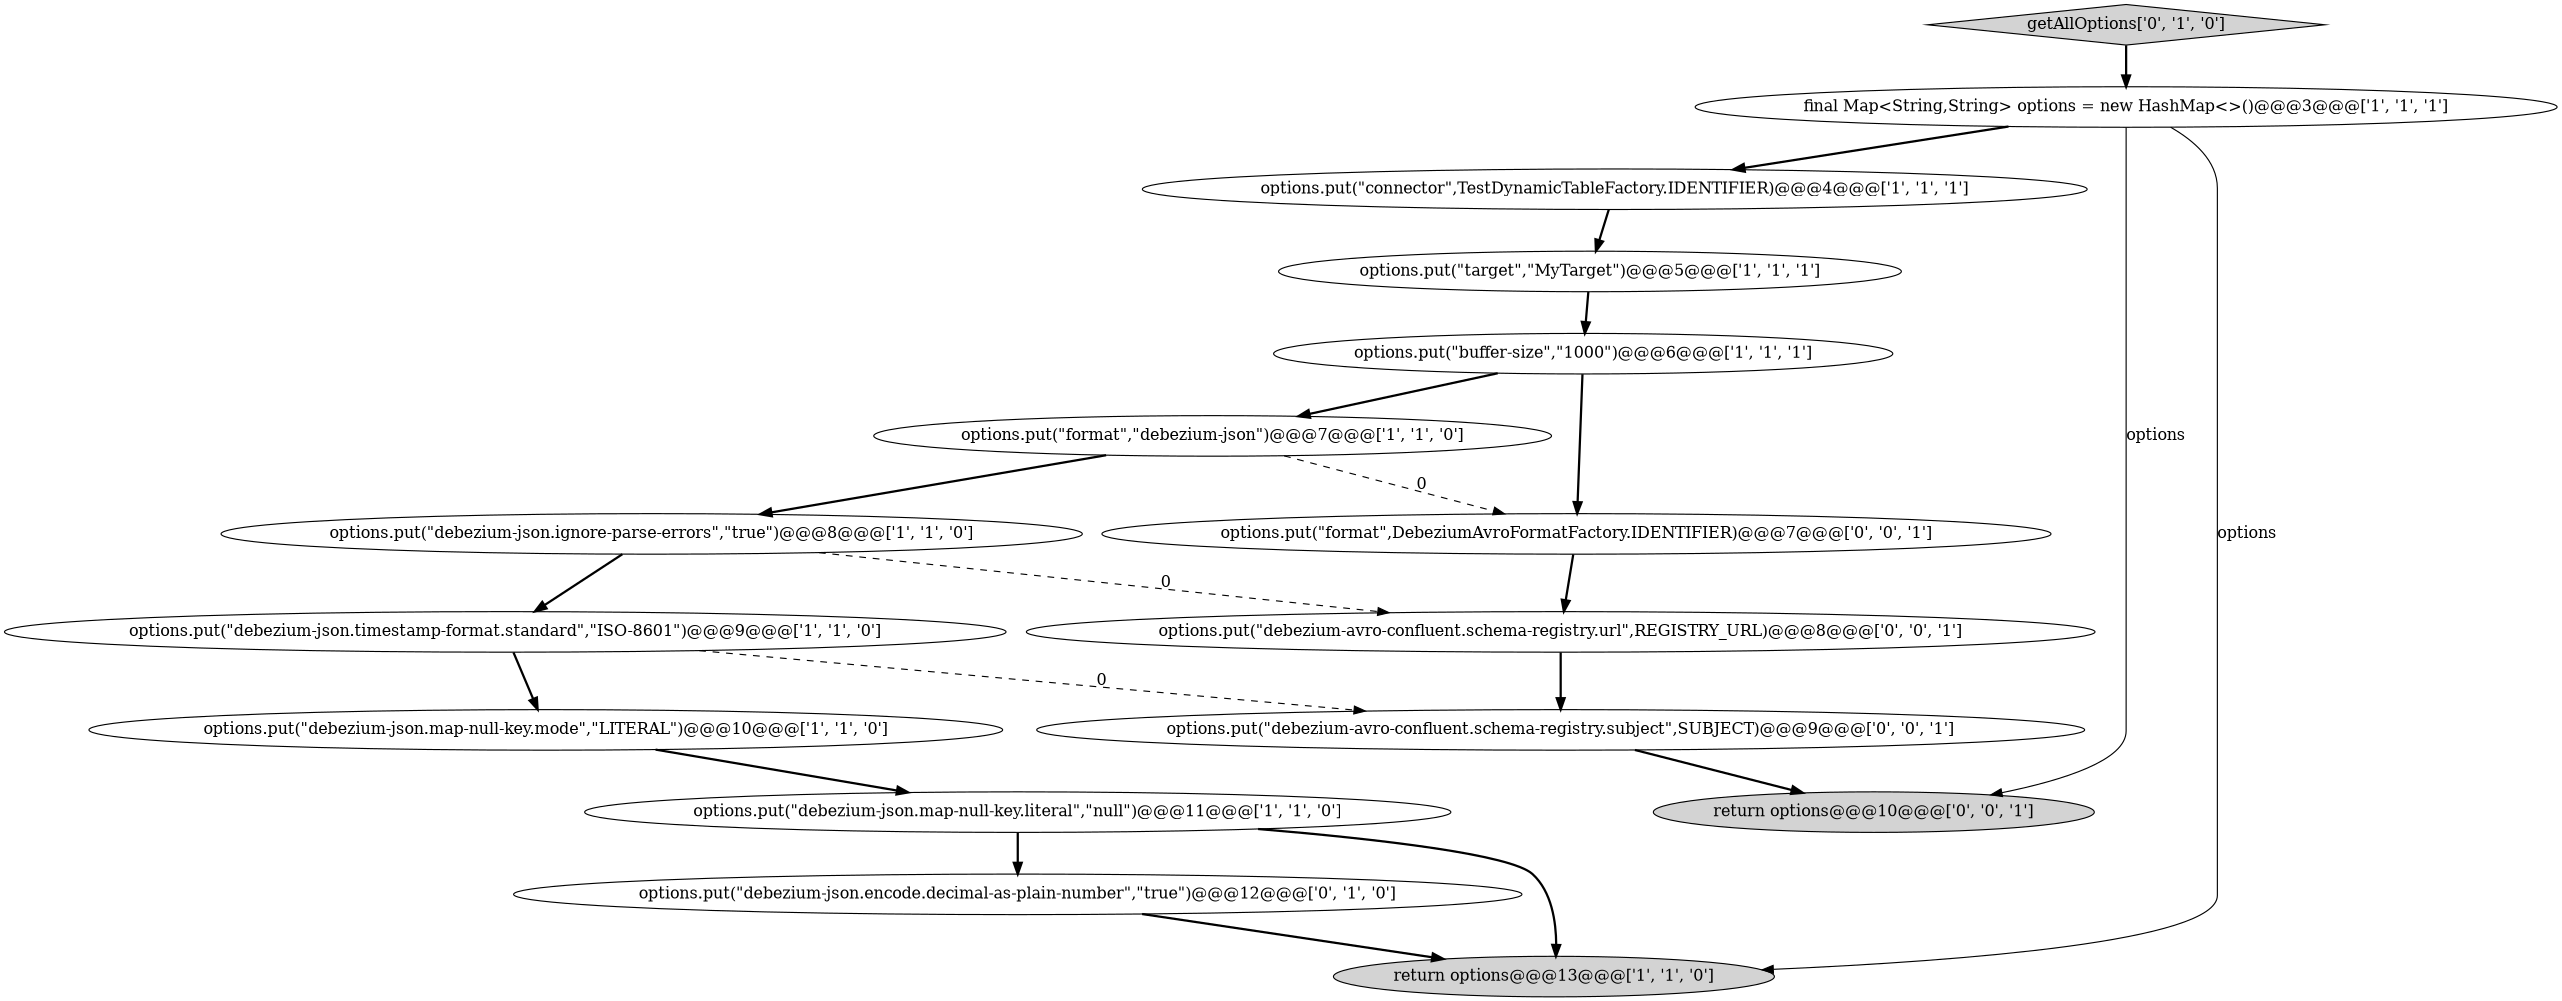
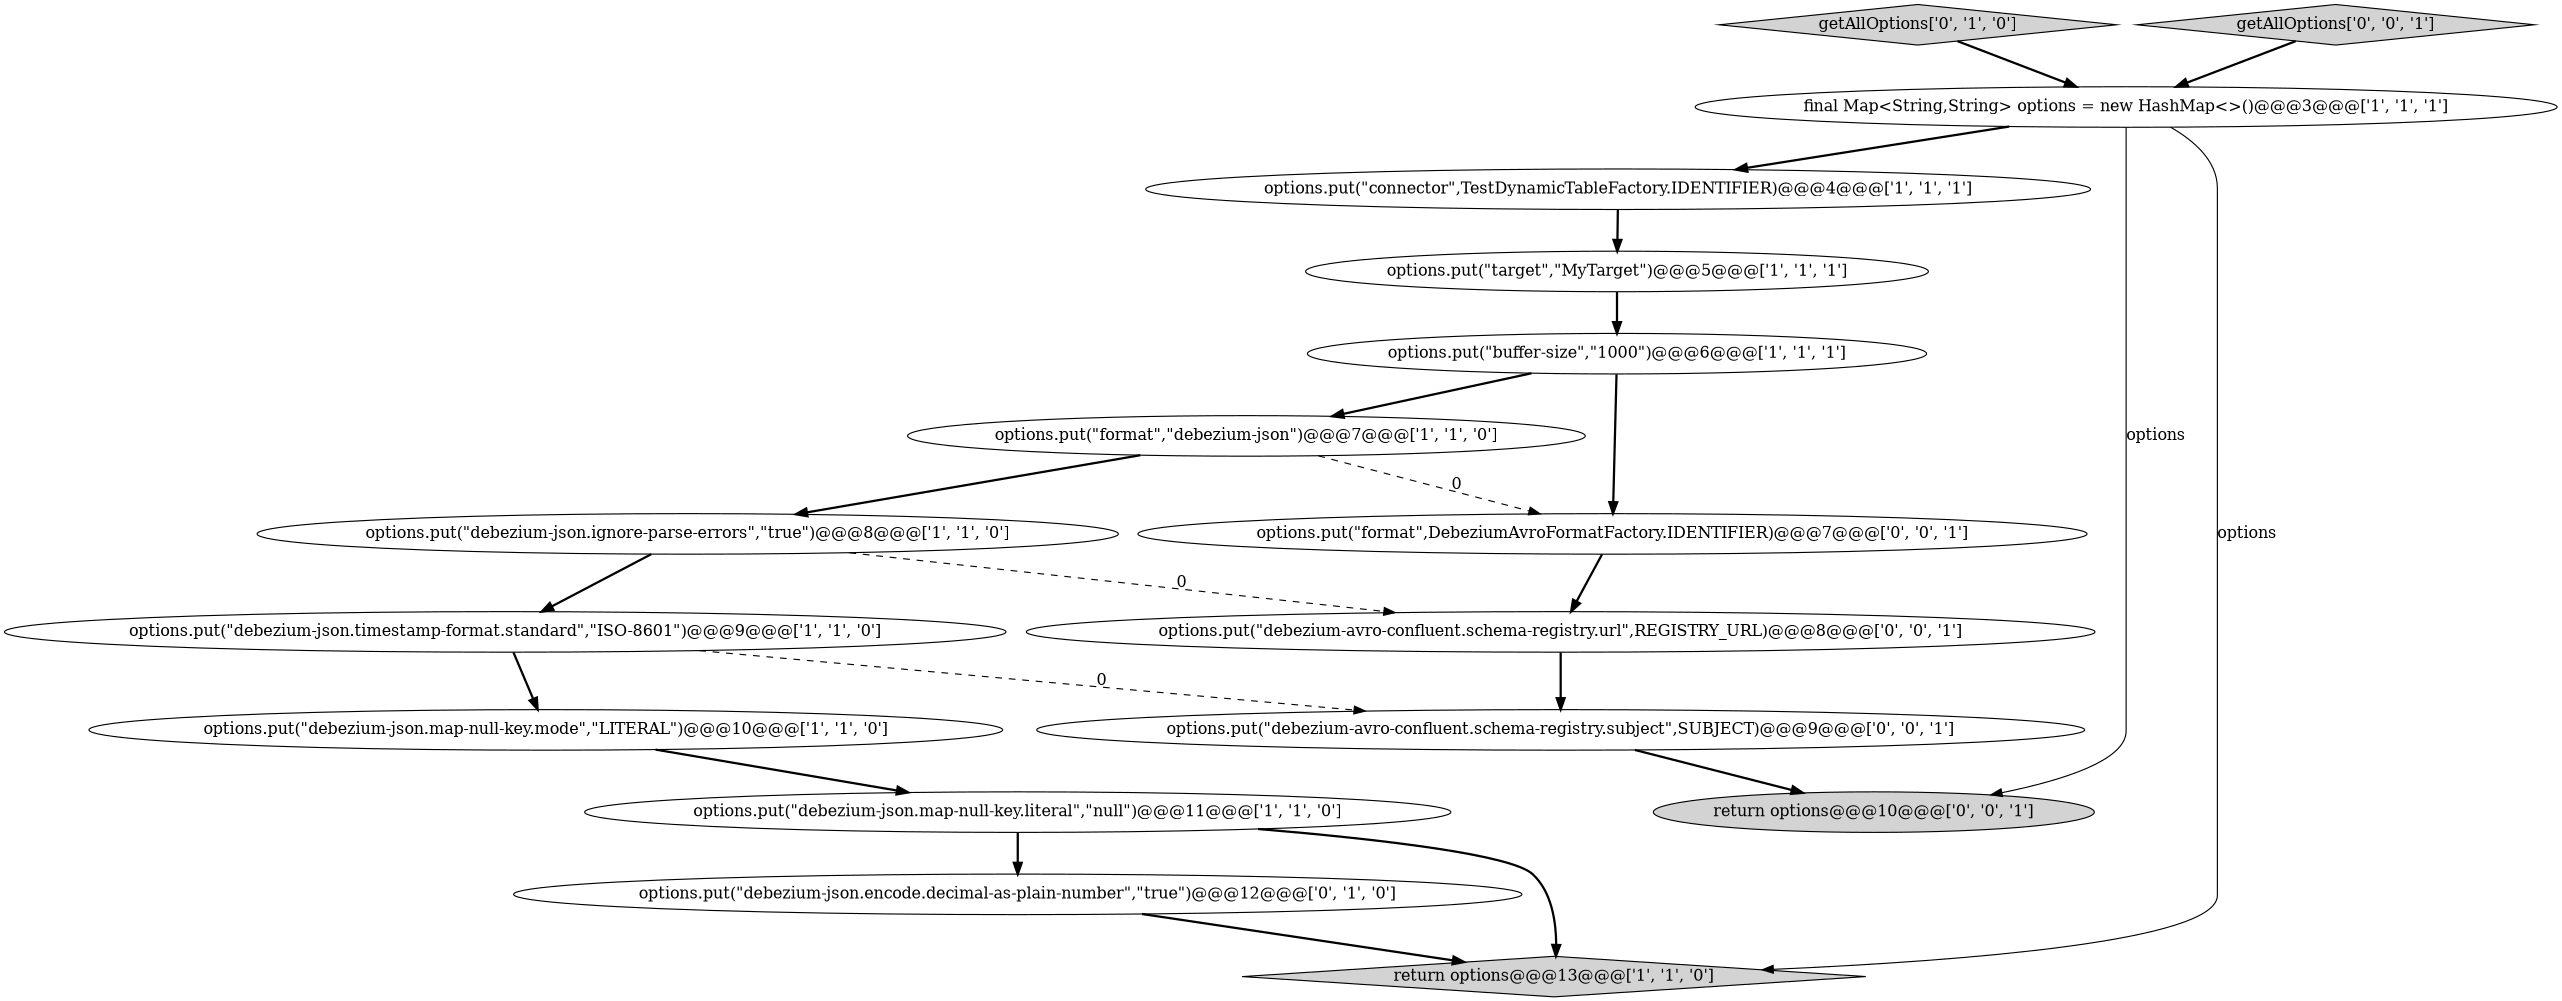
none -> (2336, 25)
(1554, 977) -> (1554, 977)
